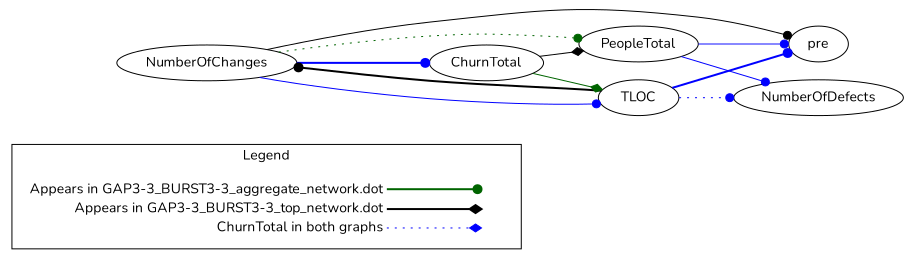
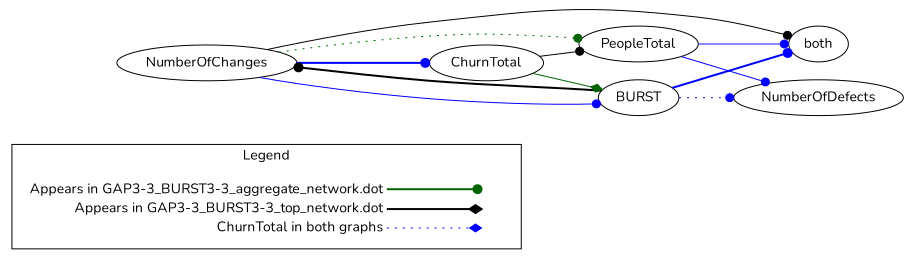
(819, 44) -> (819, 44)
(557, 54) -> (557, 54)
(639, 98) -> (639, 98)
